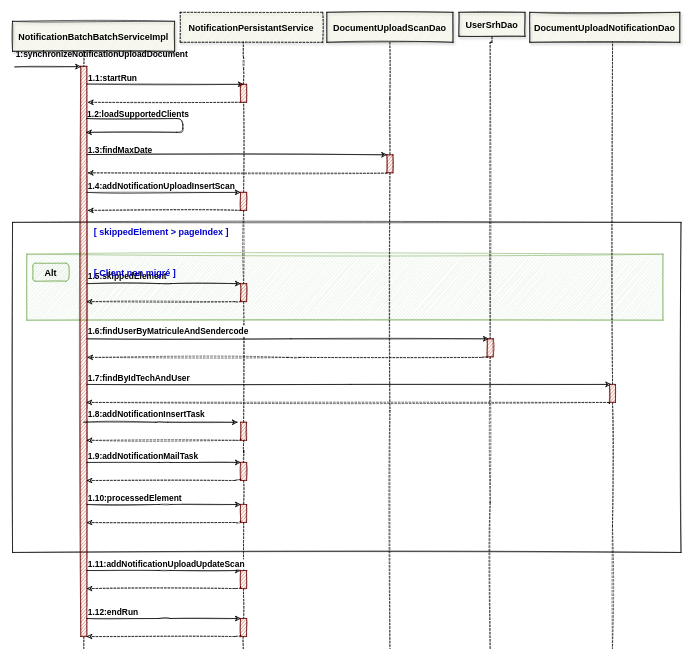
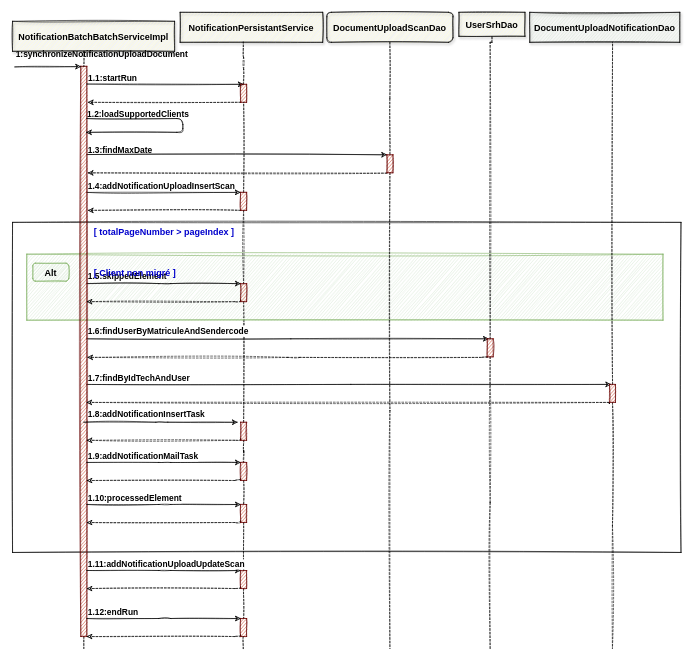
(251, 27) -> (251, 27)
(390, 27) -> (390, 27)
(605, 27) -> (605, 27)
(162, 231) -> (165, 231)
